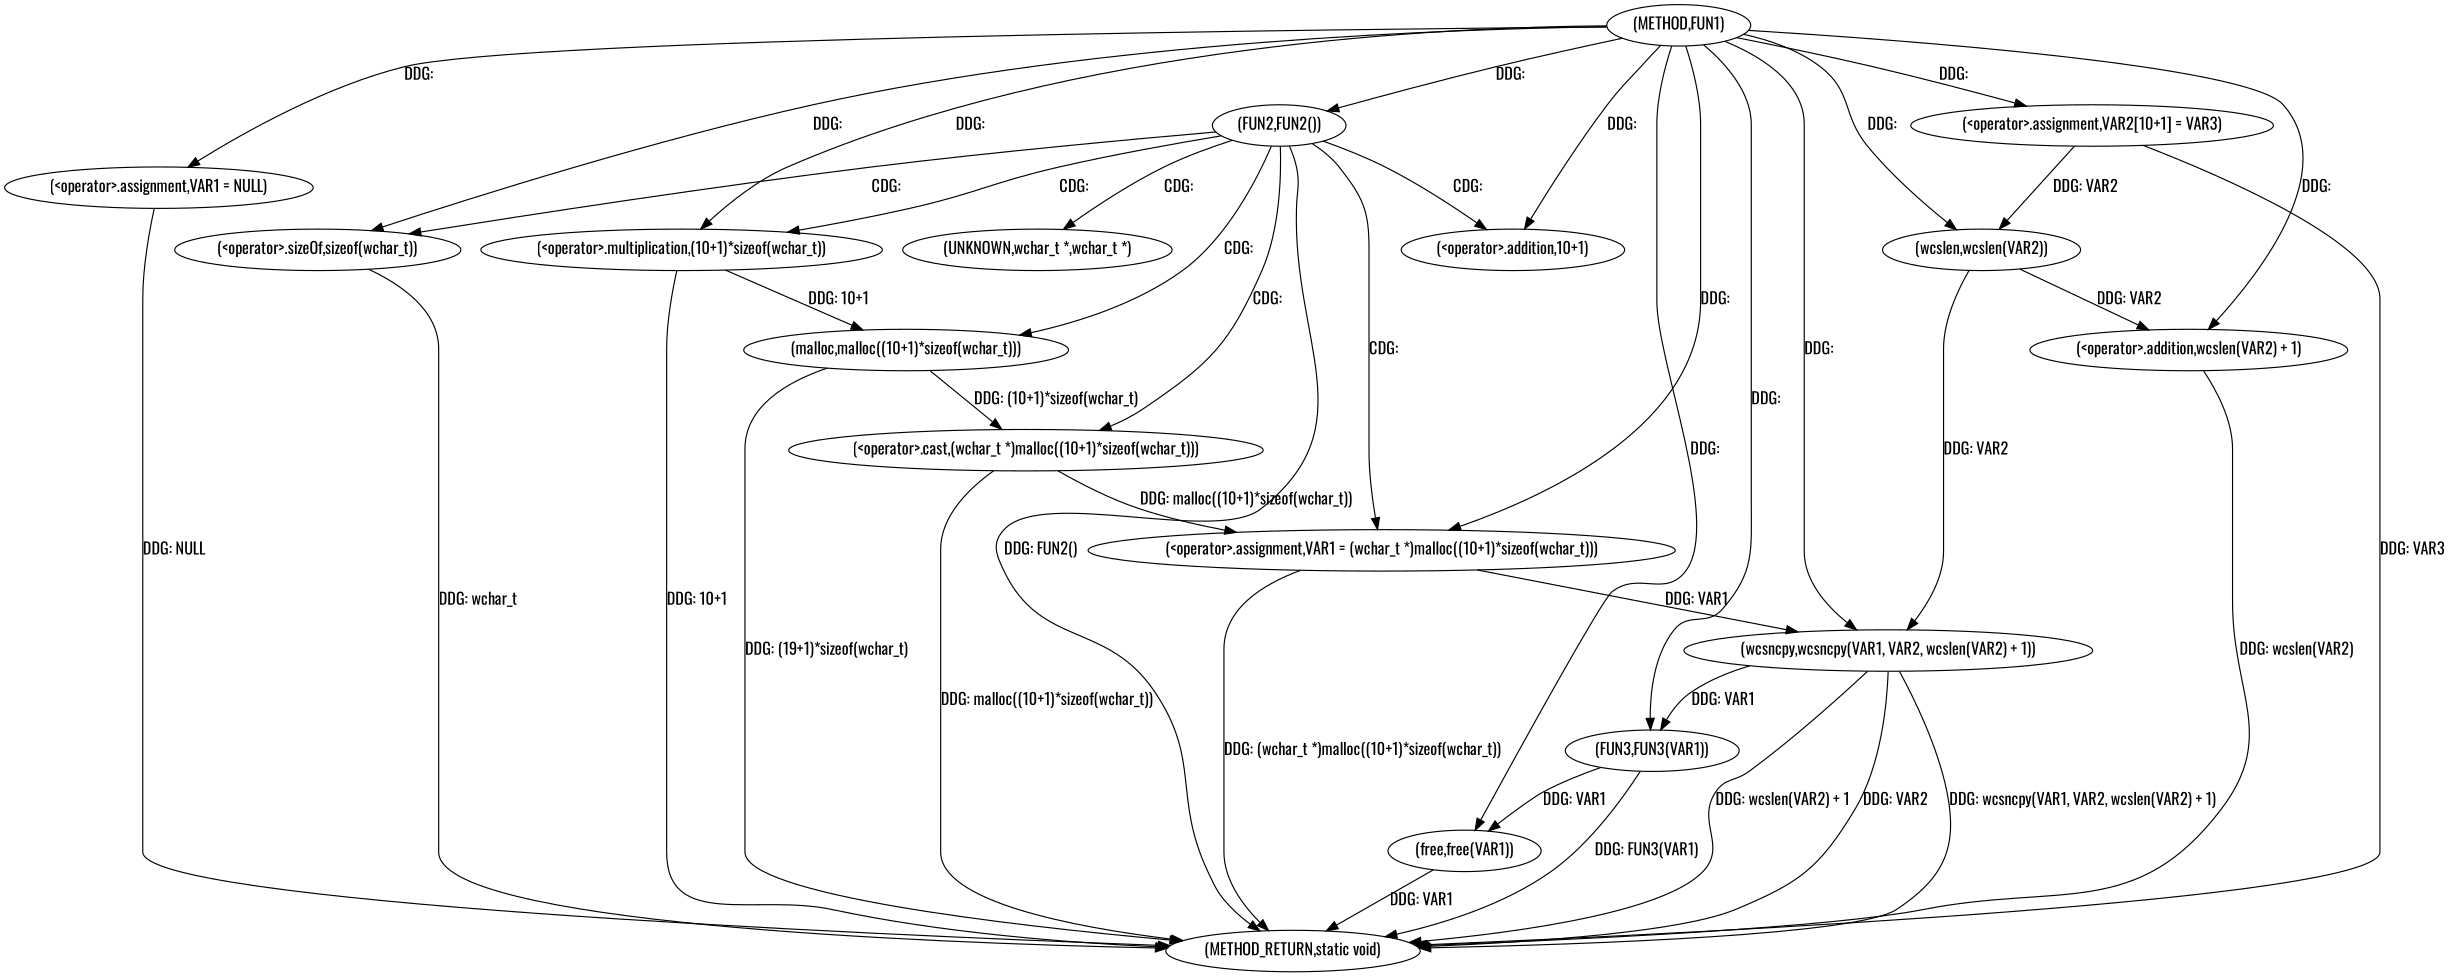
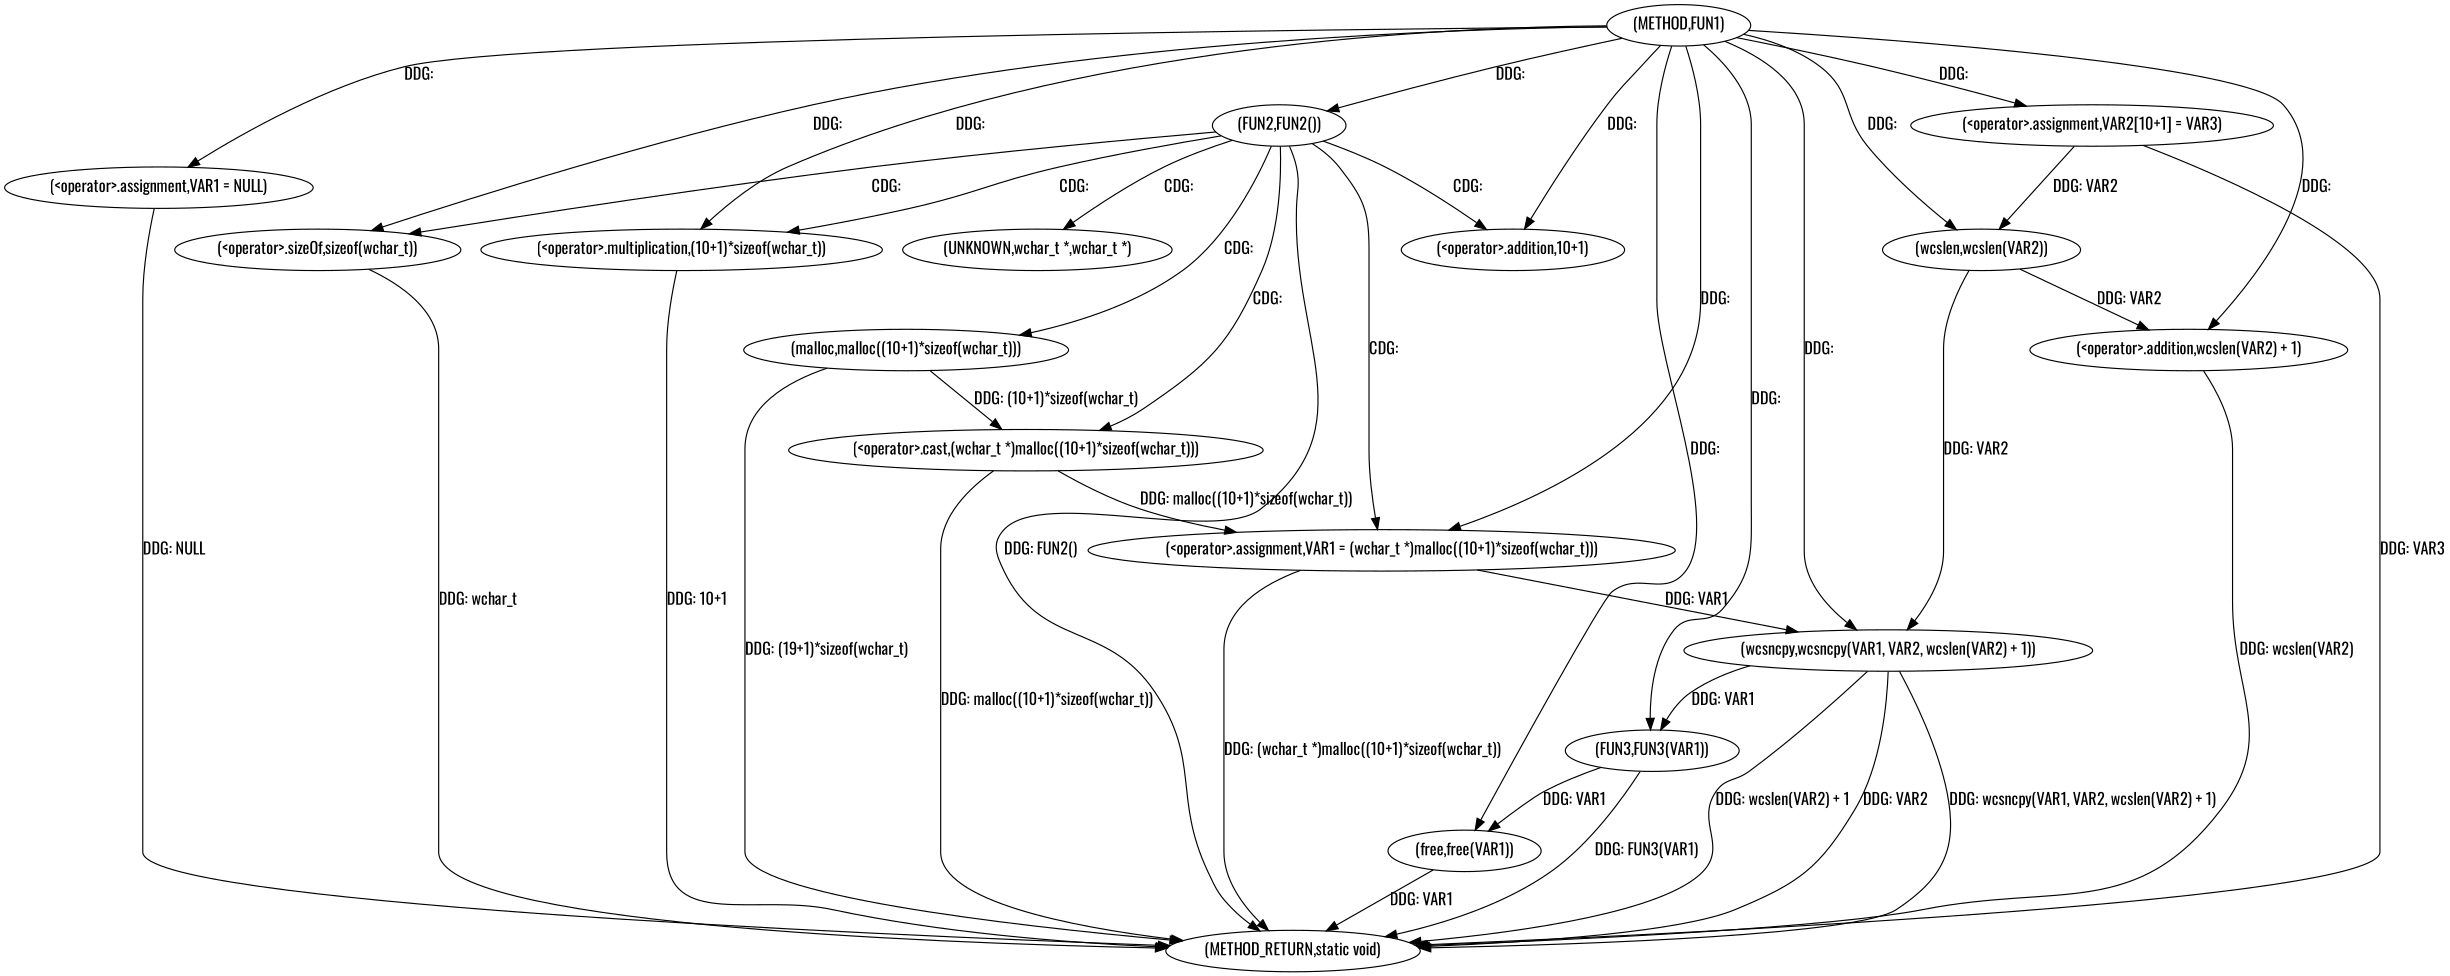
(789, 298) -> none
